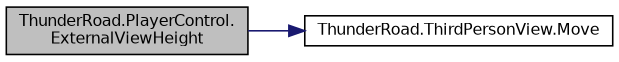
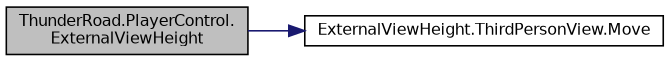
(459, 31) -> (484, 31)
